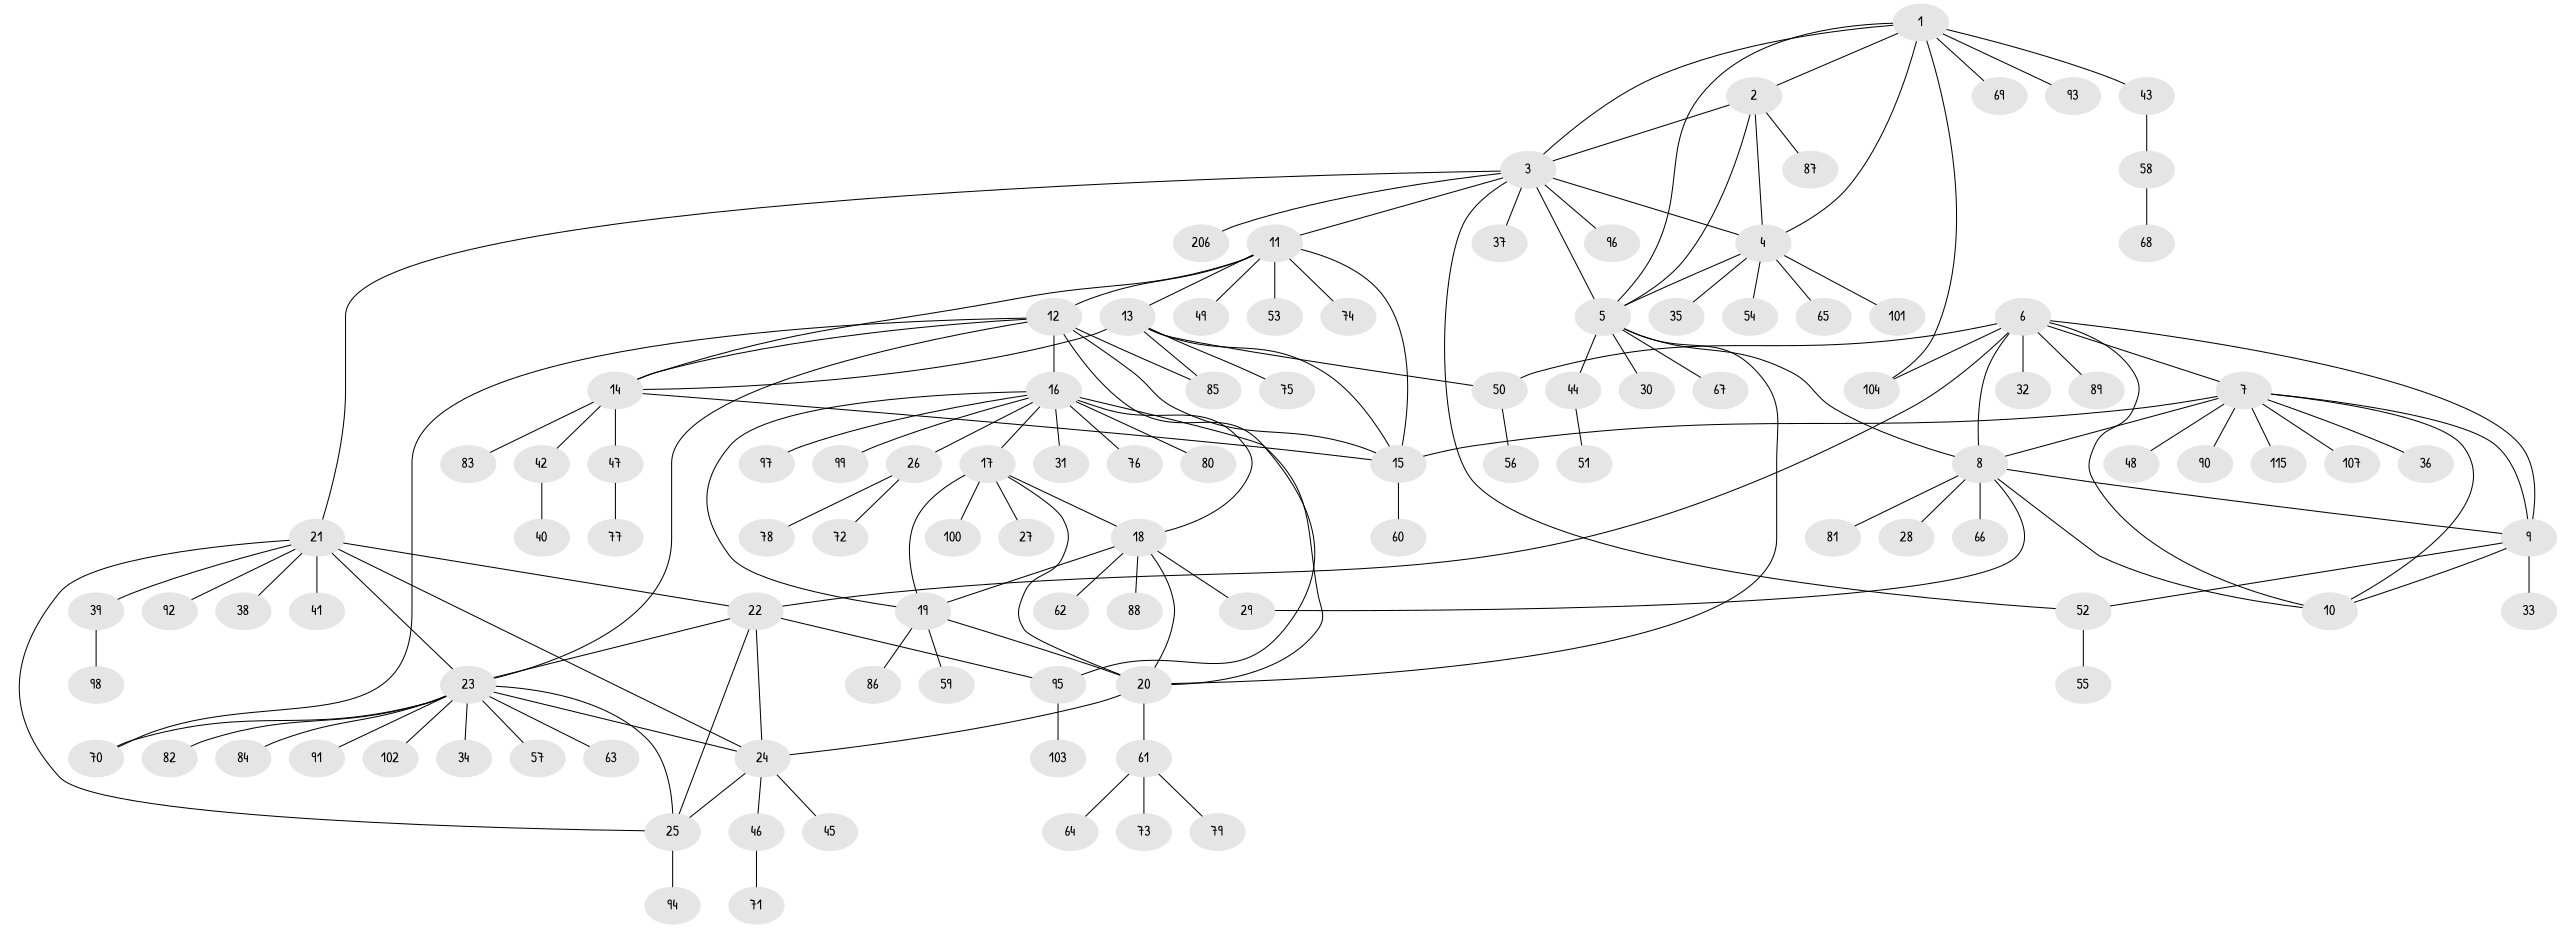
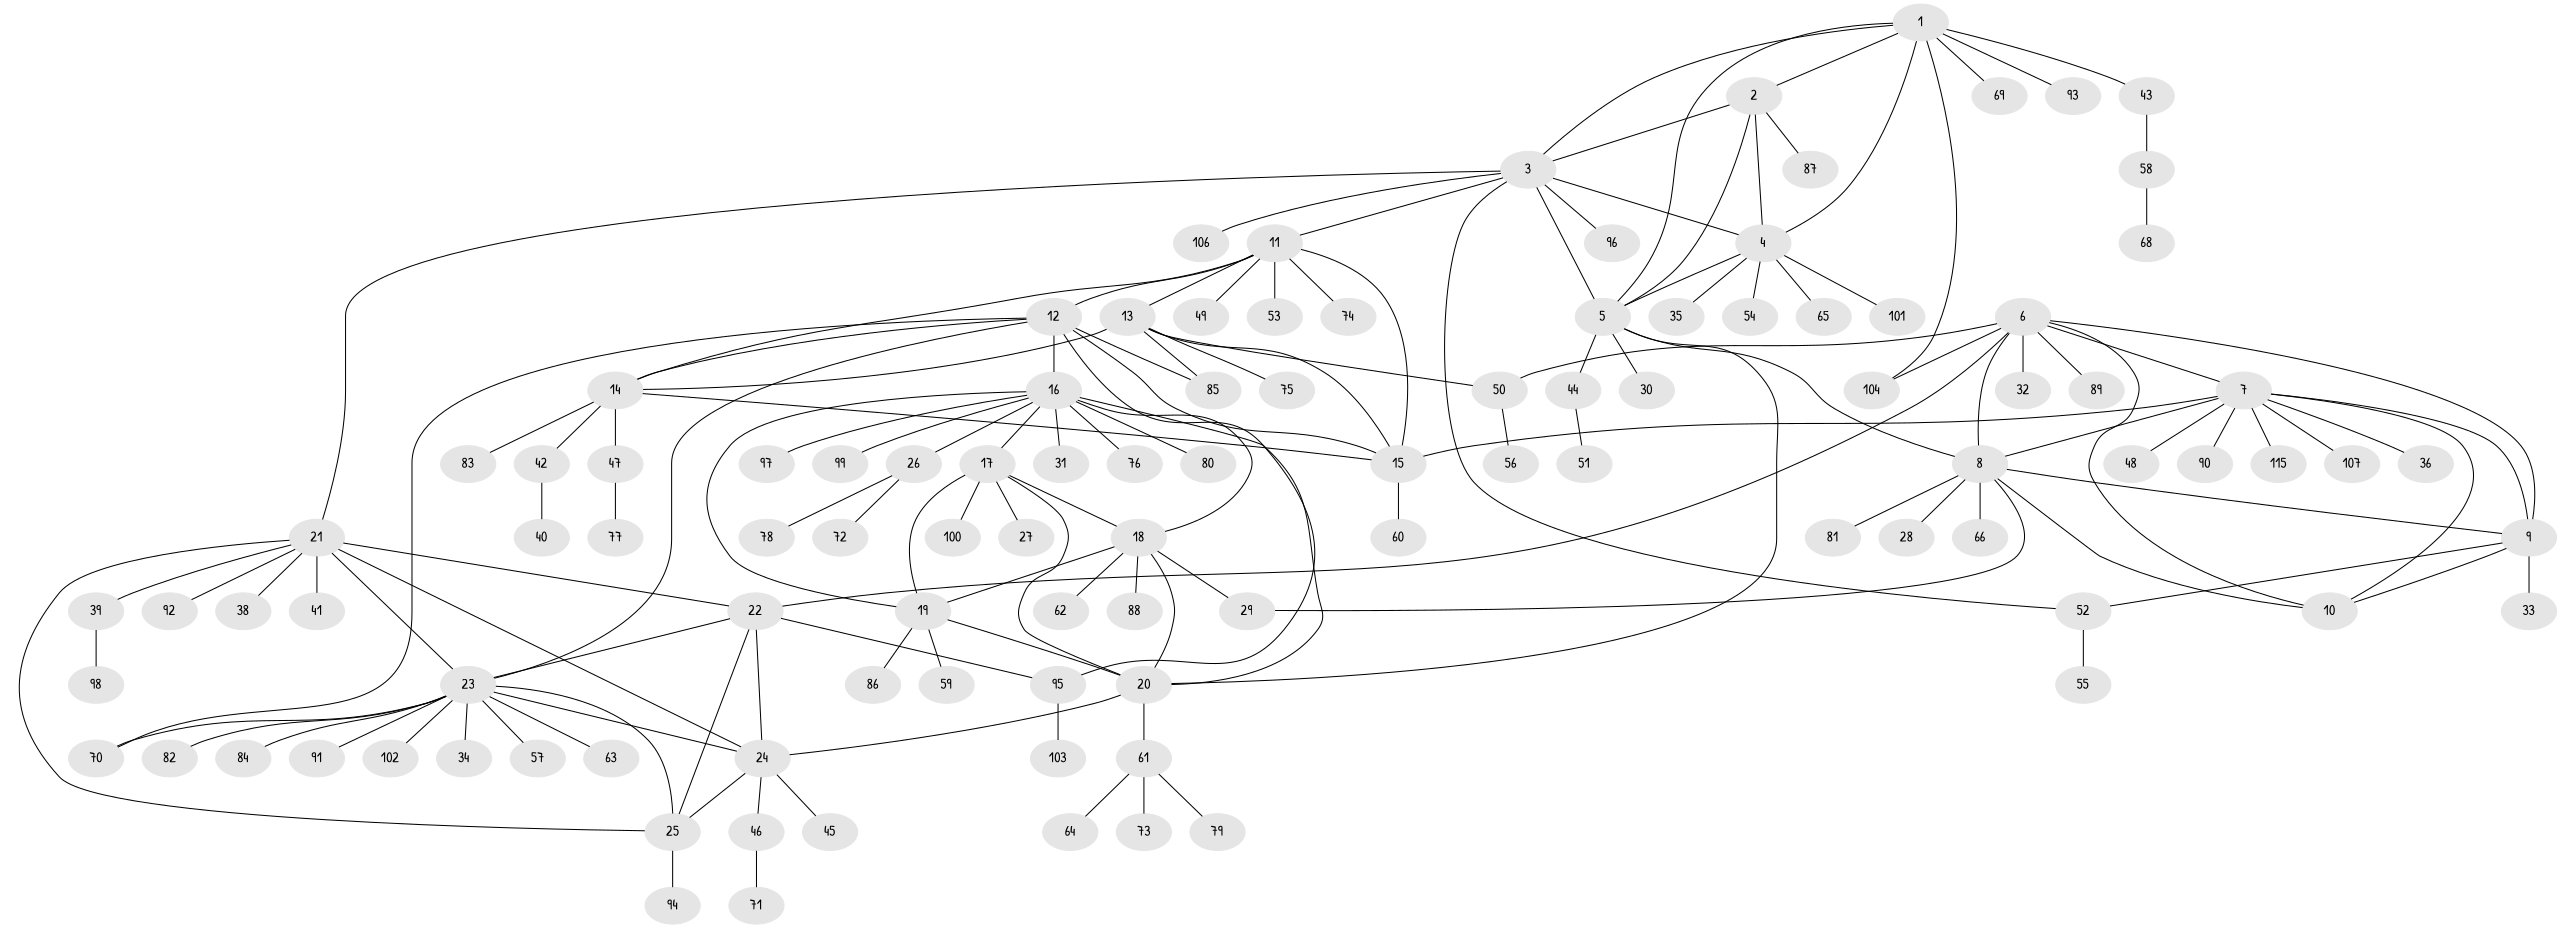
(1201, 243) -> (1201, 243)
(1500, 243) -> none
(1720, 390) -> none
